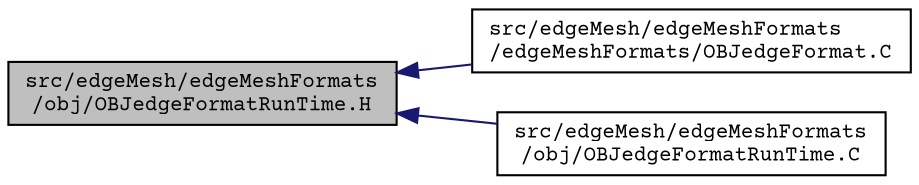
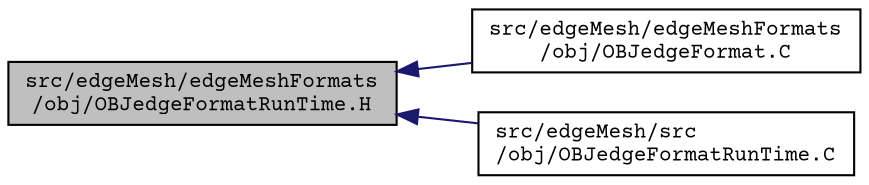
(691, 41) -> (666, 41)
(691, 144) -> (666, 144)
